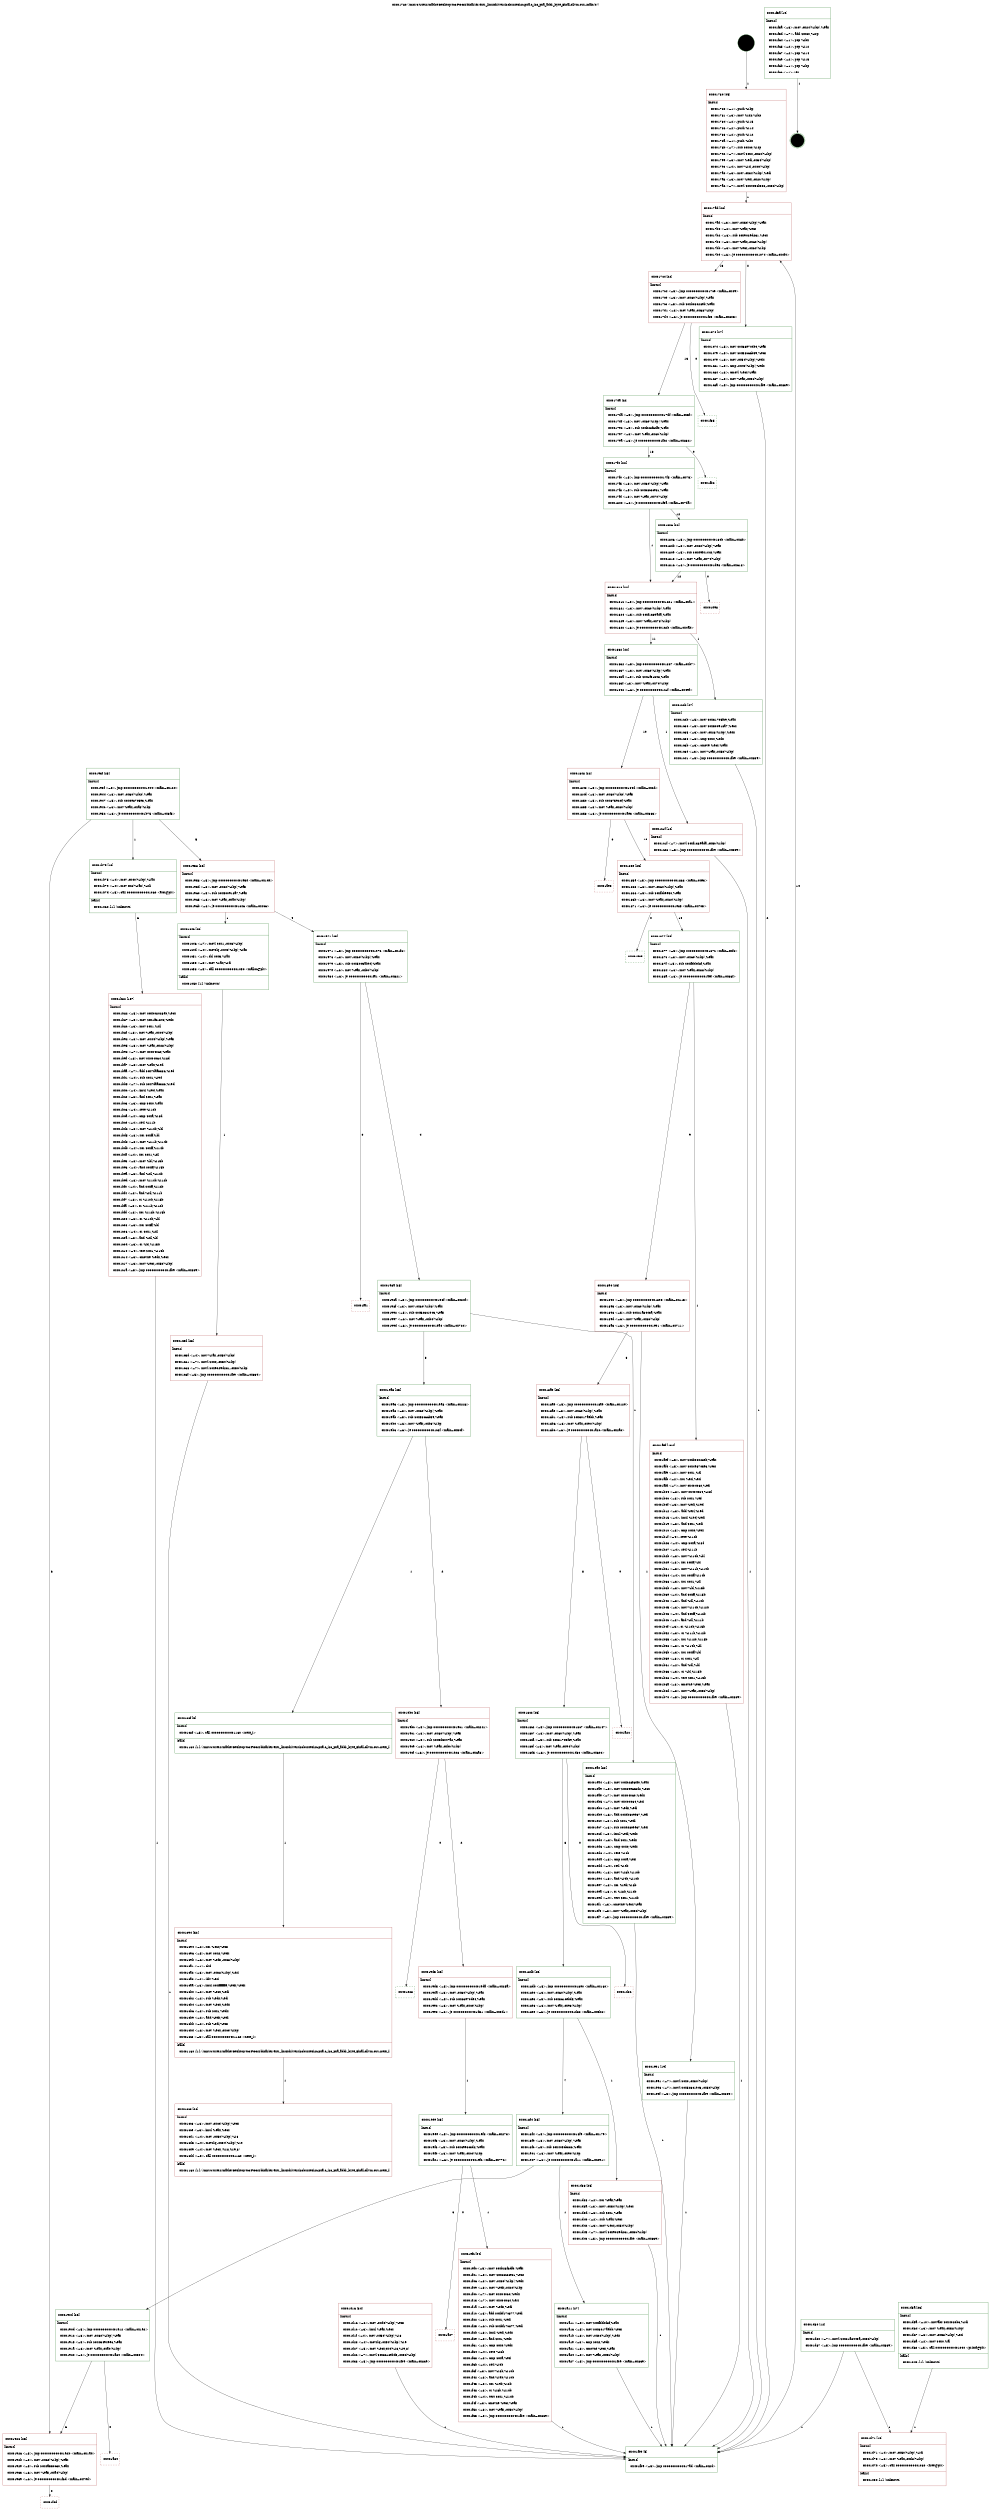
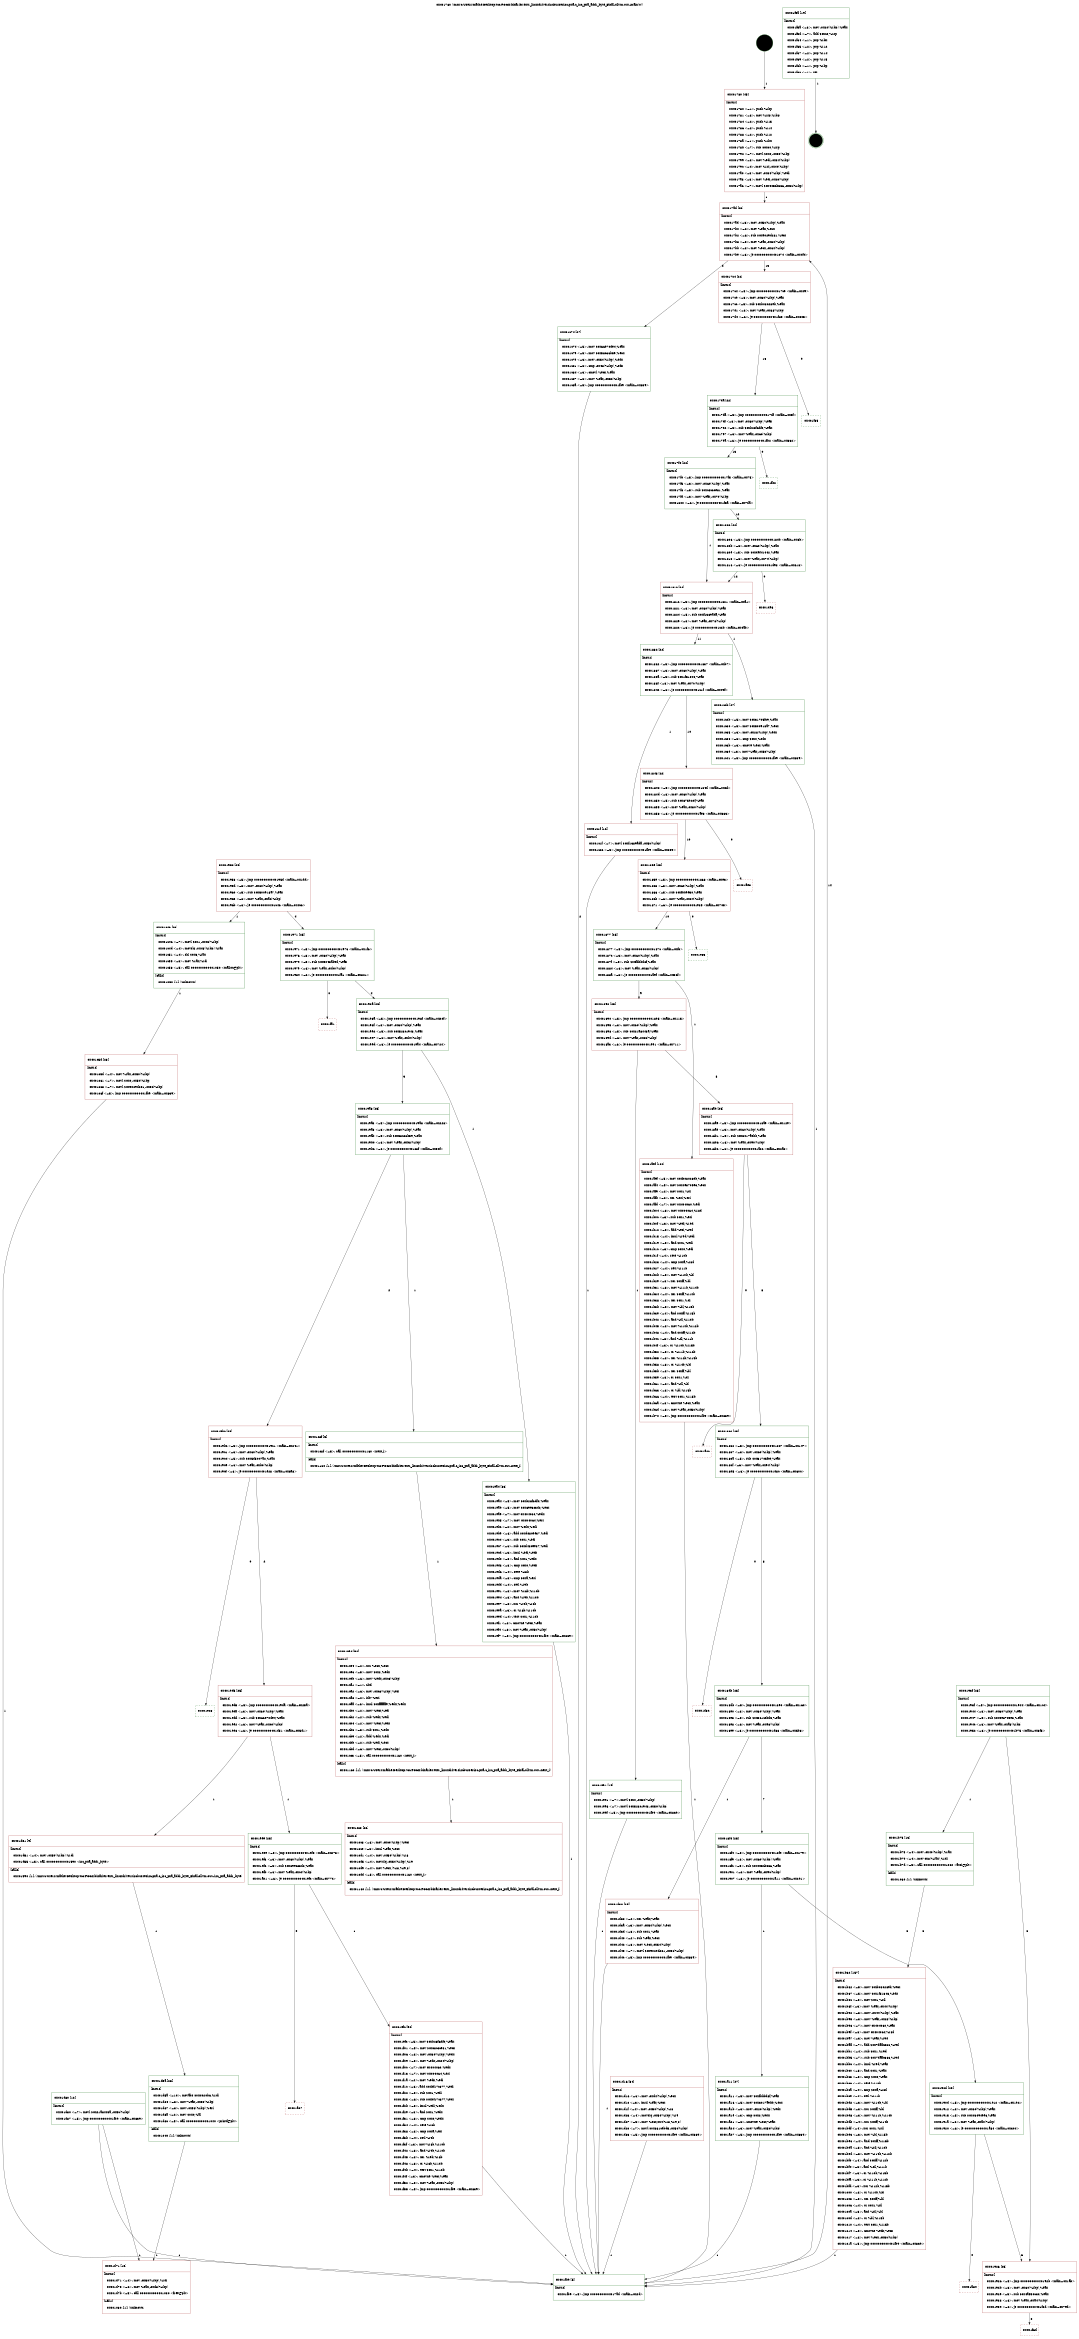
(179, 839) -> none
none -> (127, 1859)
